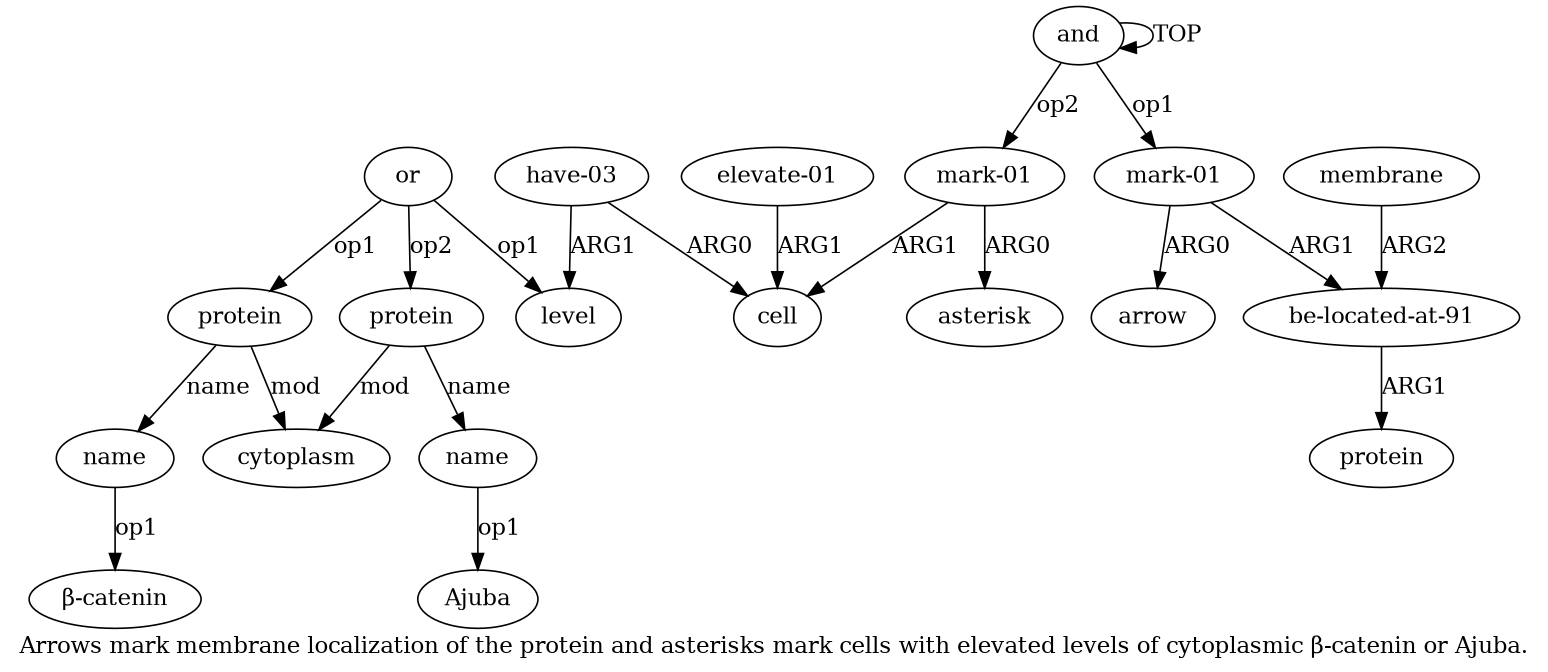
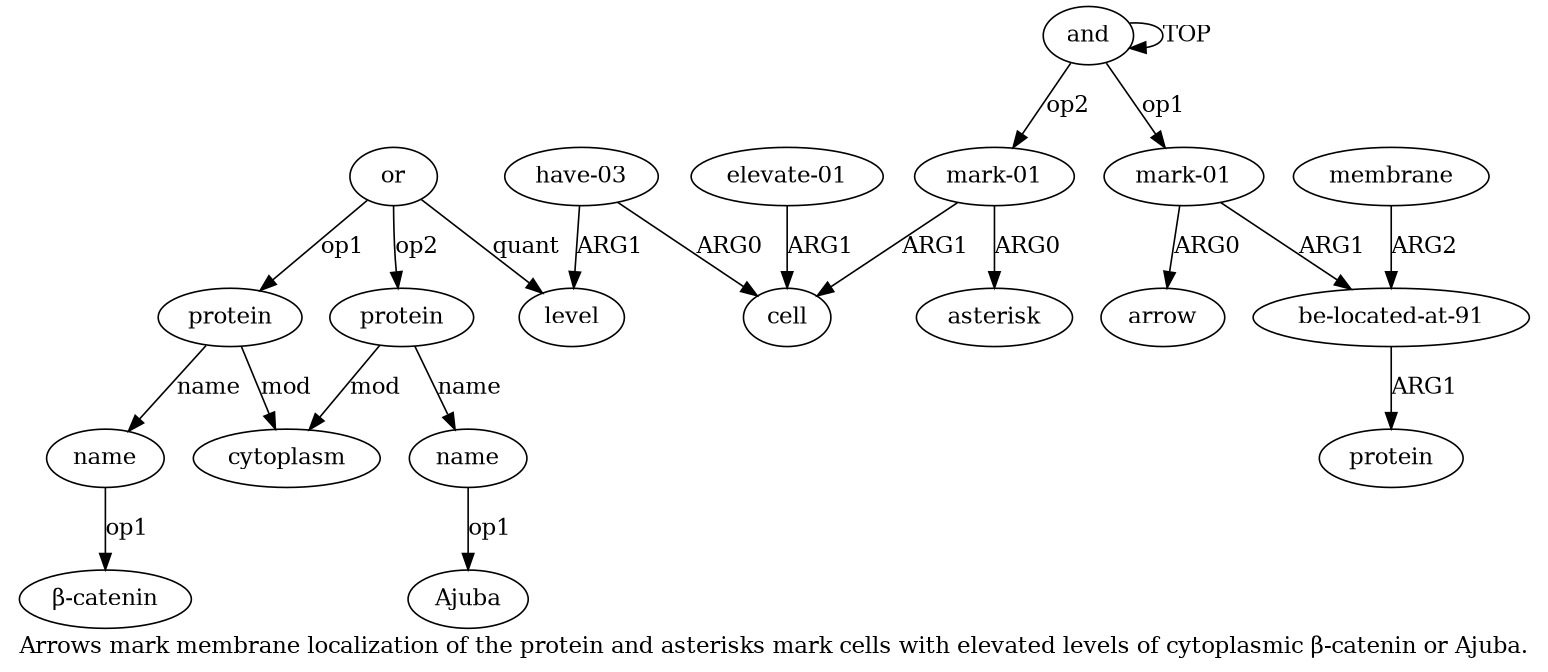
(519, 247) -> (526, 247)
